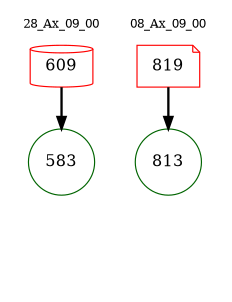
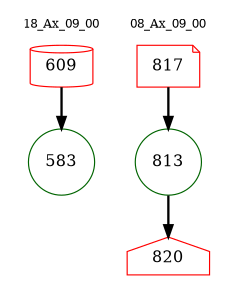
(62, 25) -> (62, 25)
(168, 66) -> (168, 66)
none -> (168, 258)
